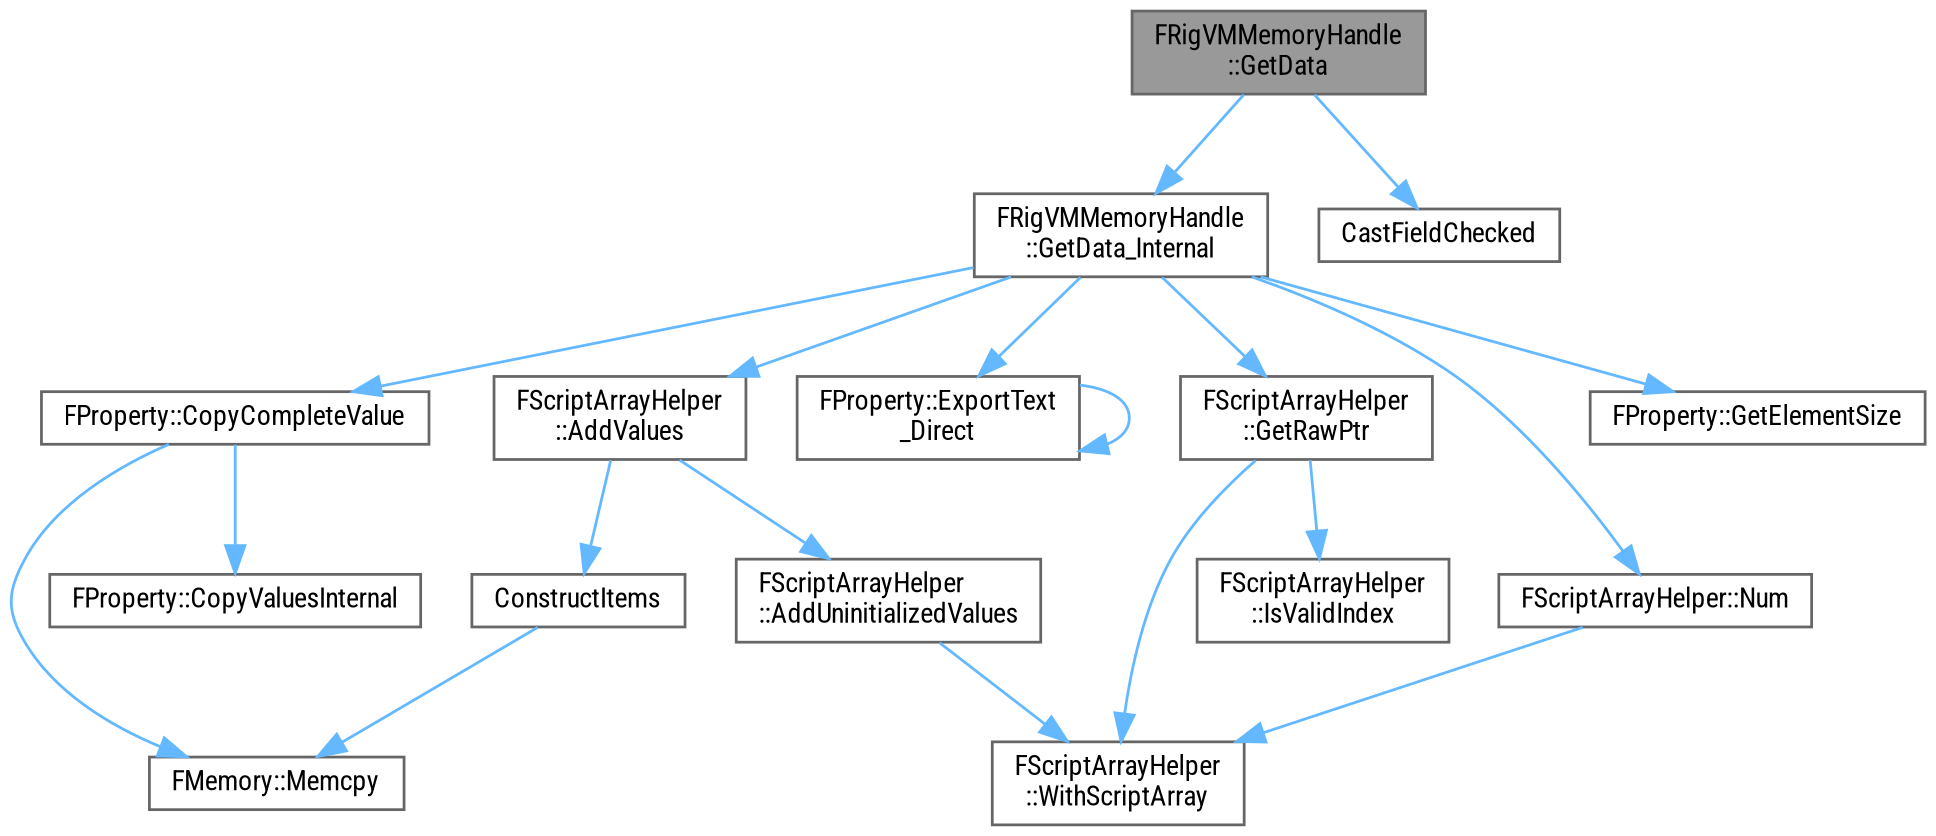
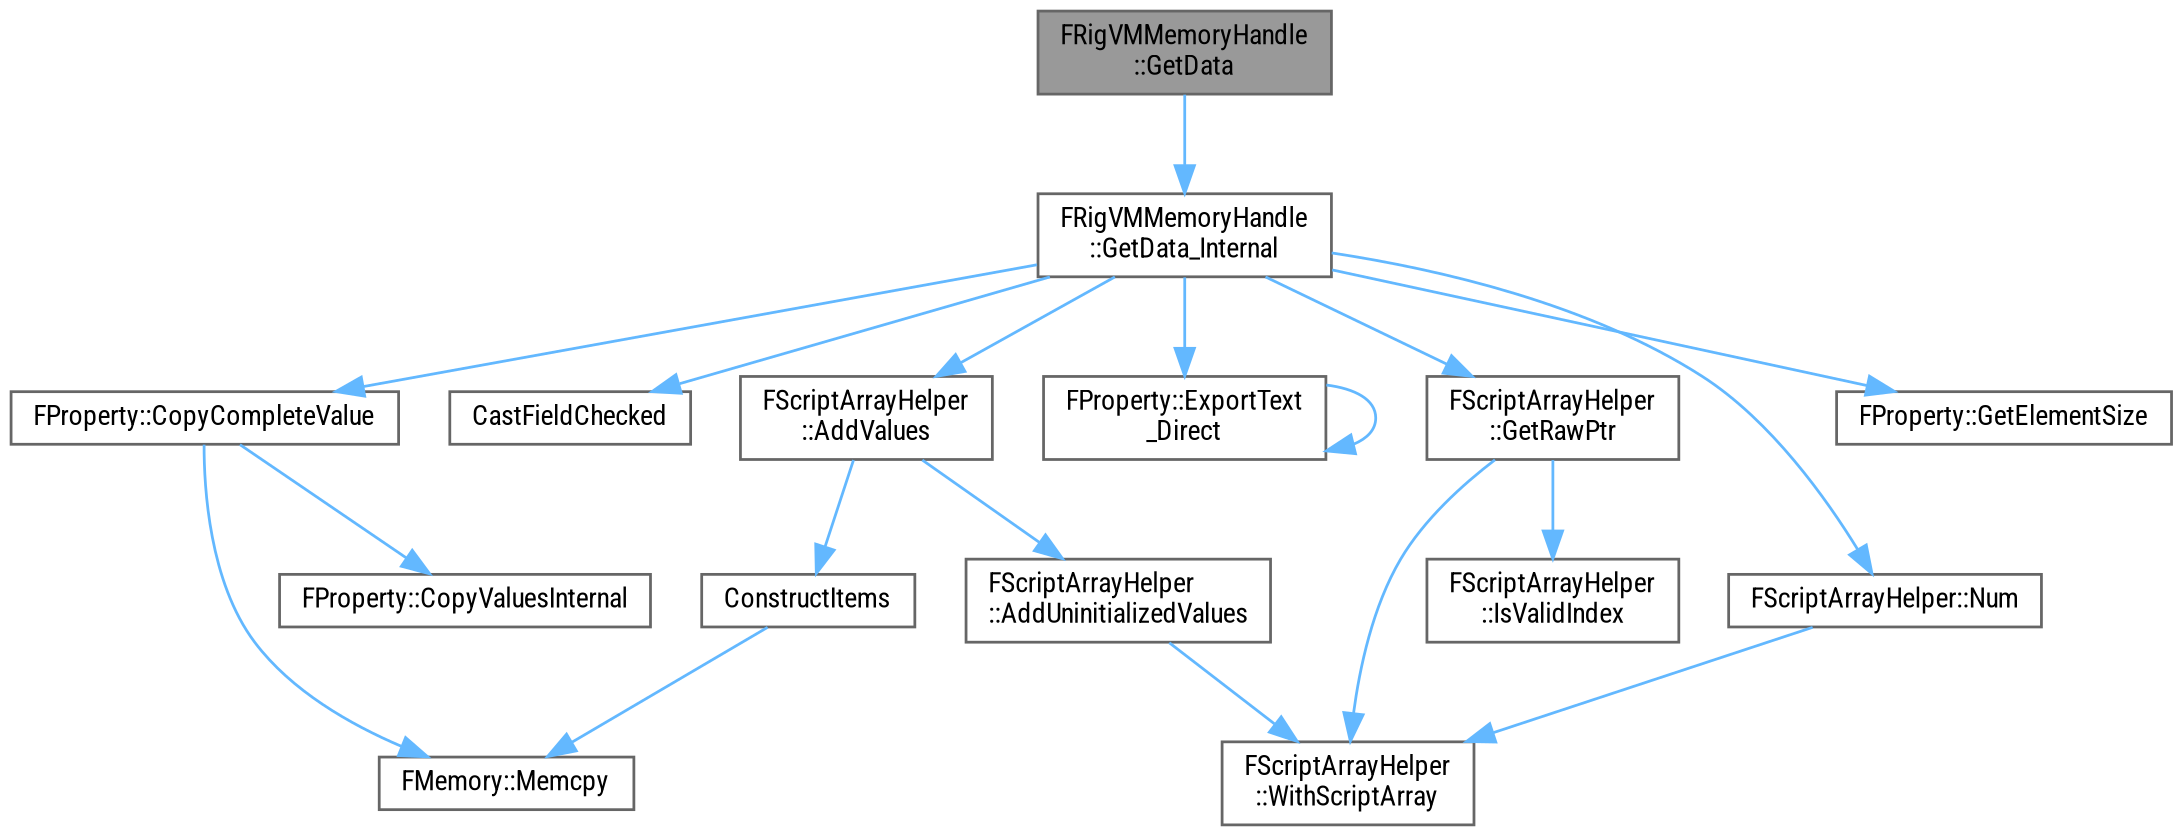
(1356, 141) -> (865, 330)
